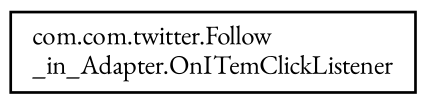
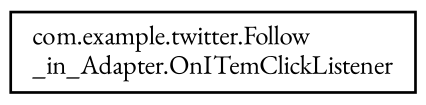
(213, 52) -> (213, 52)
